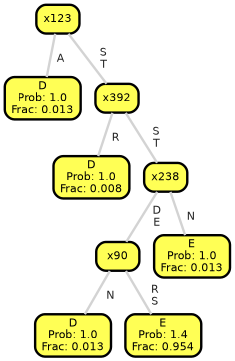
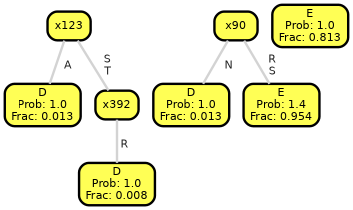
(166, 177) -> none
(192, 256) -> (310, 26)
